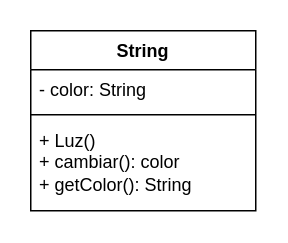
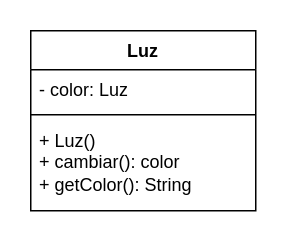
(143, 52) -> (143, 52)
(104, 91) -> (91, 91)
